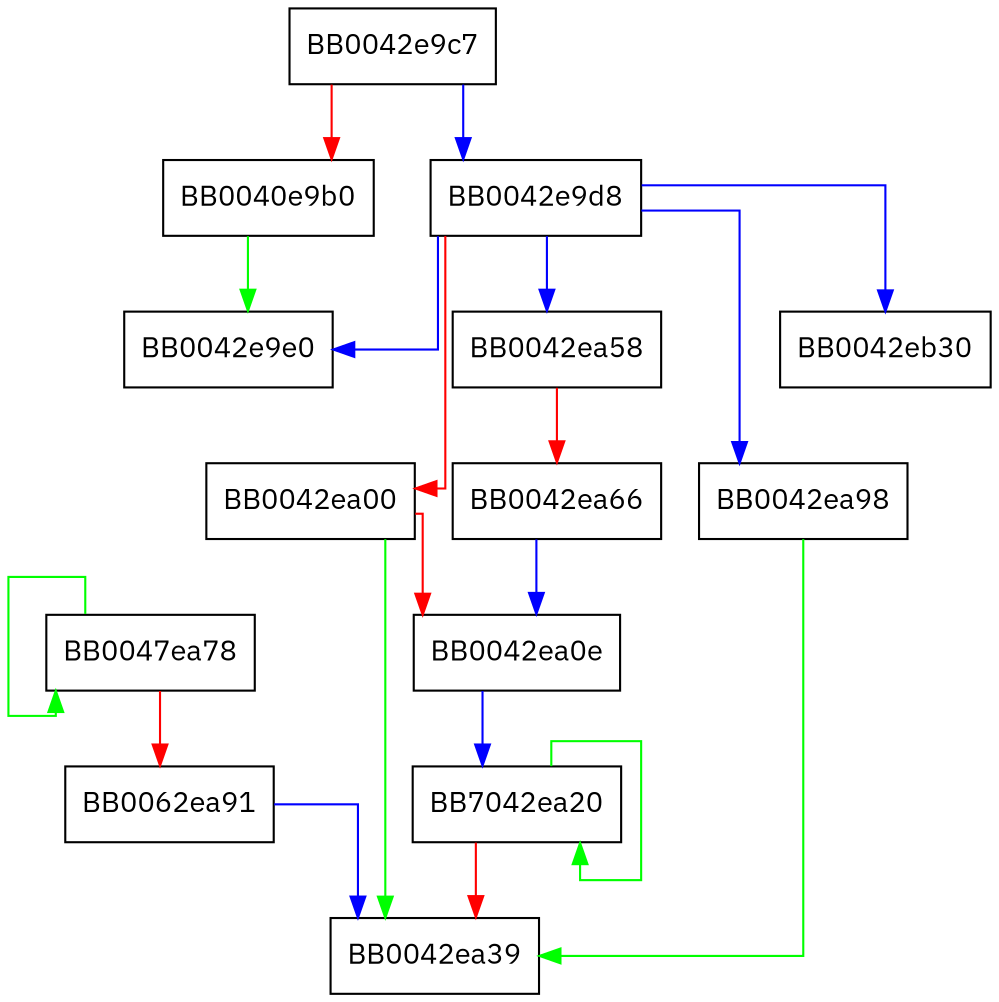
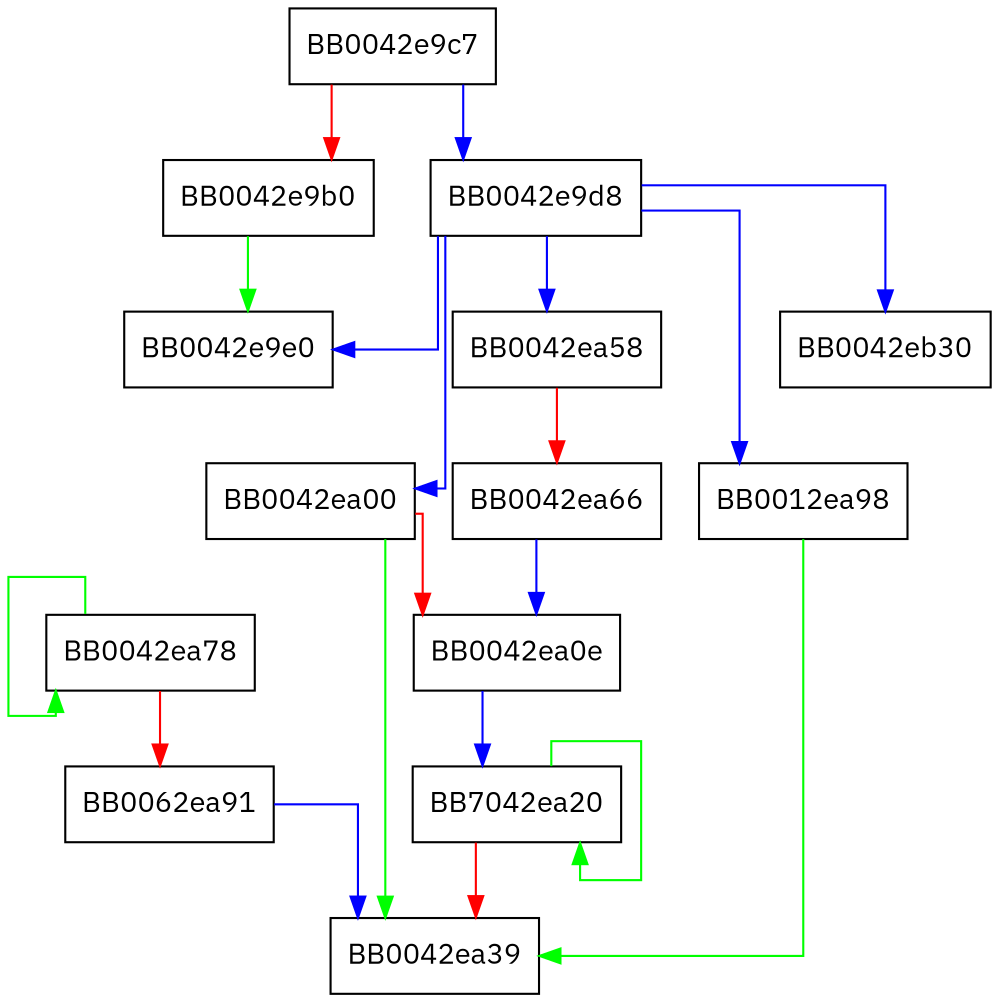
(268, 198) -> (268, 198)
(445, 367) -> (445, 367)
(803, 501) -> (803, 501)
(151, 653) -> (151, 653)
